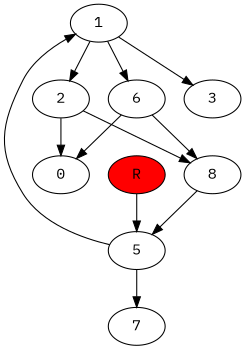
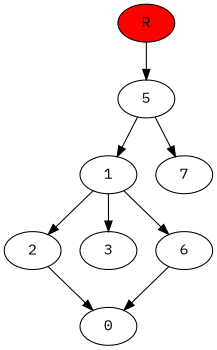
(213, 175) -> none
